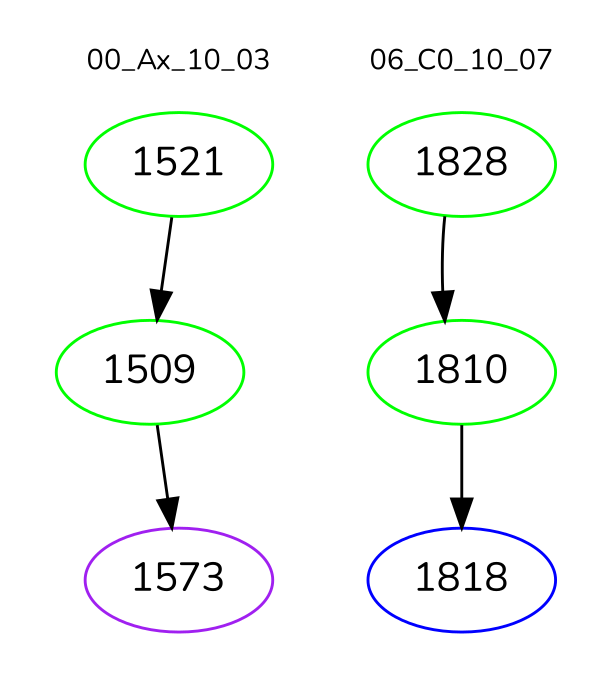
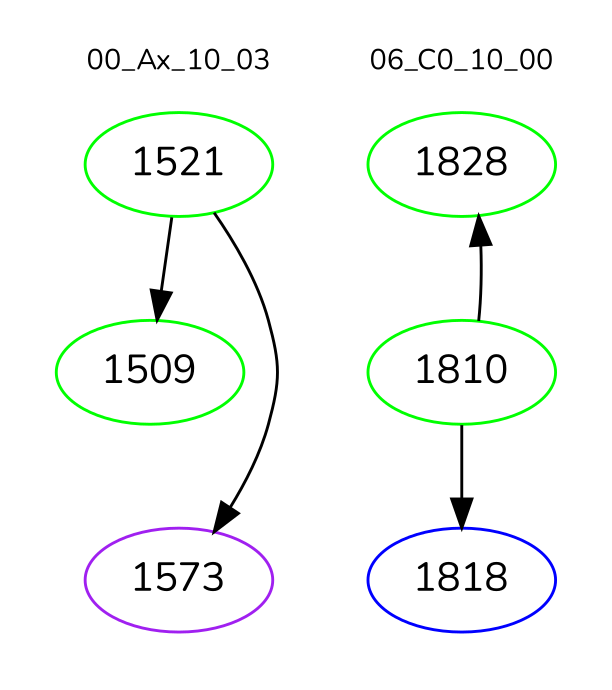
(462, 62) -> (462, 62)
(442, 254) -> (481, 283)
(162, 462) -> (276, 358)
